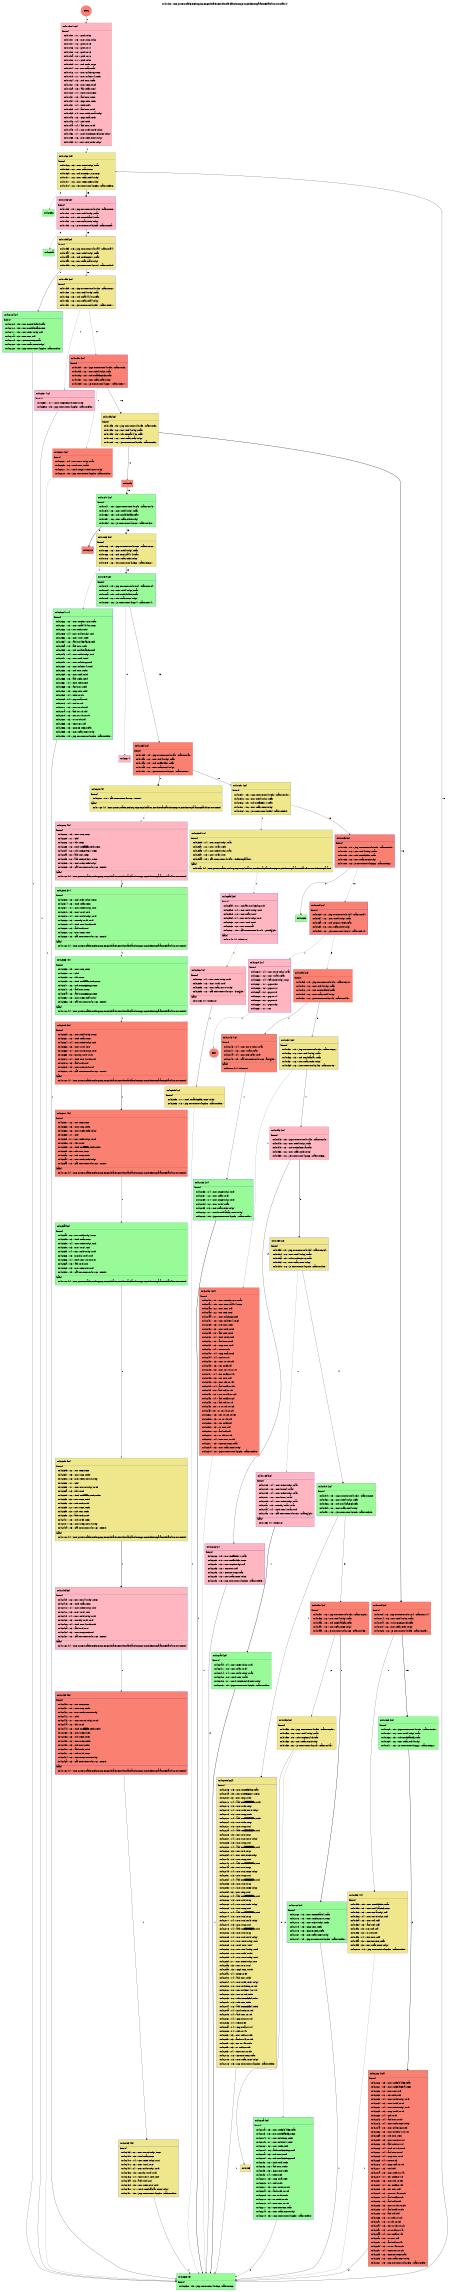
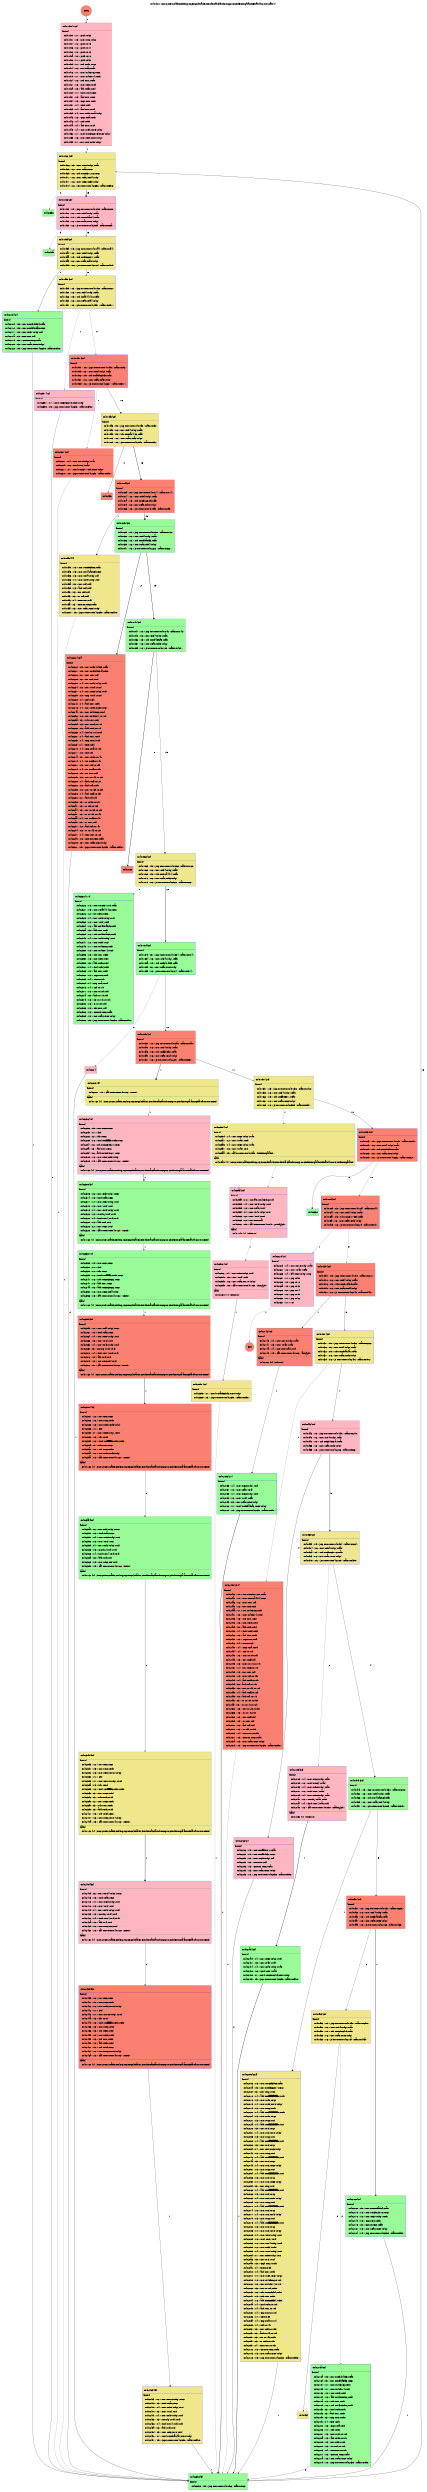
(127, 490) -> (150, 585)
(51, 1546) -> (75, 1814)
